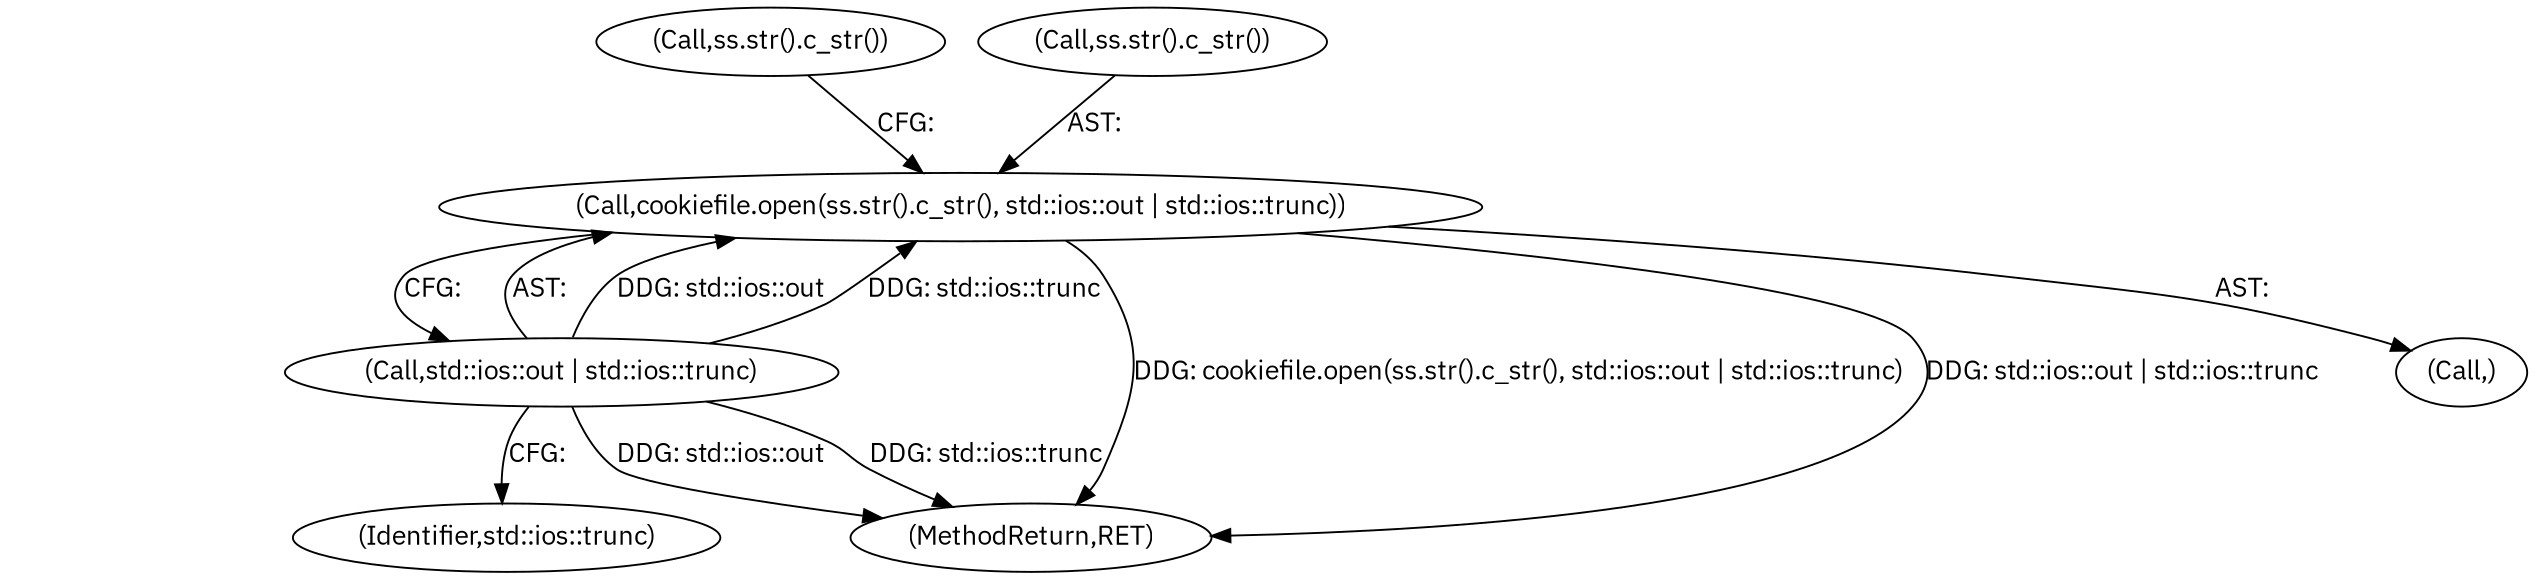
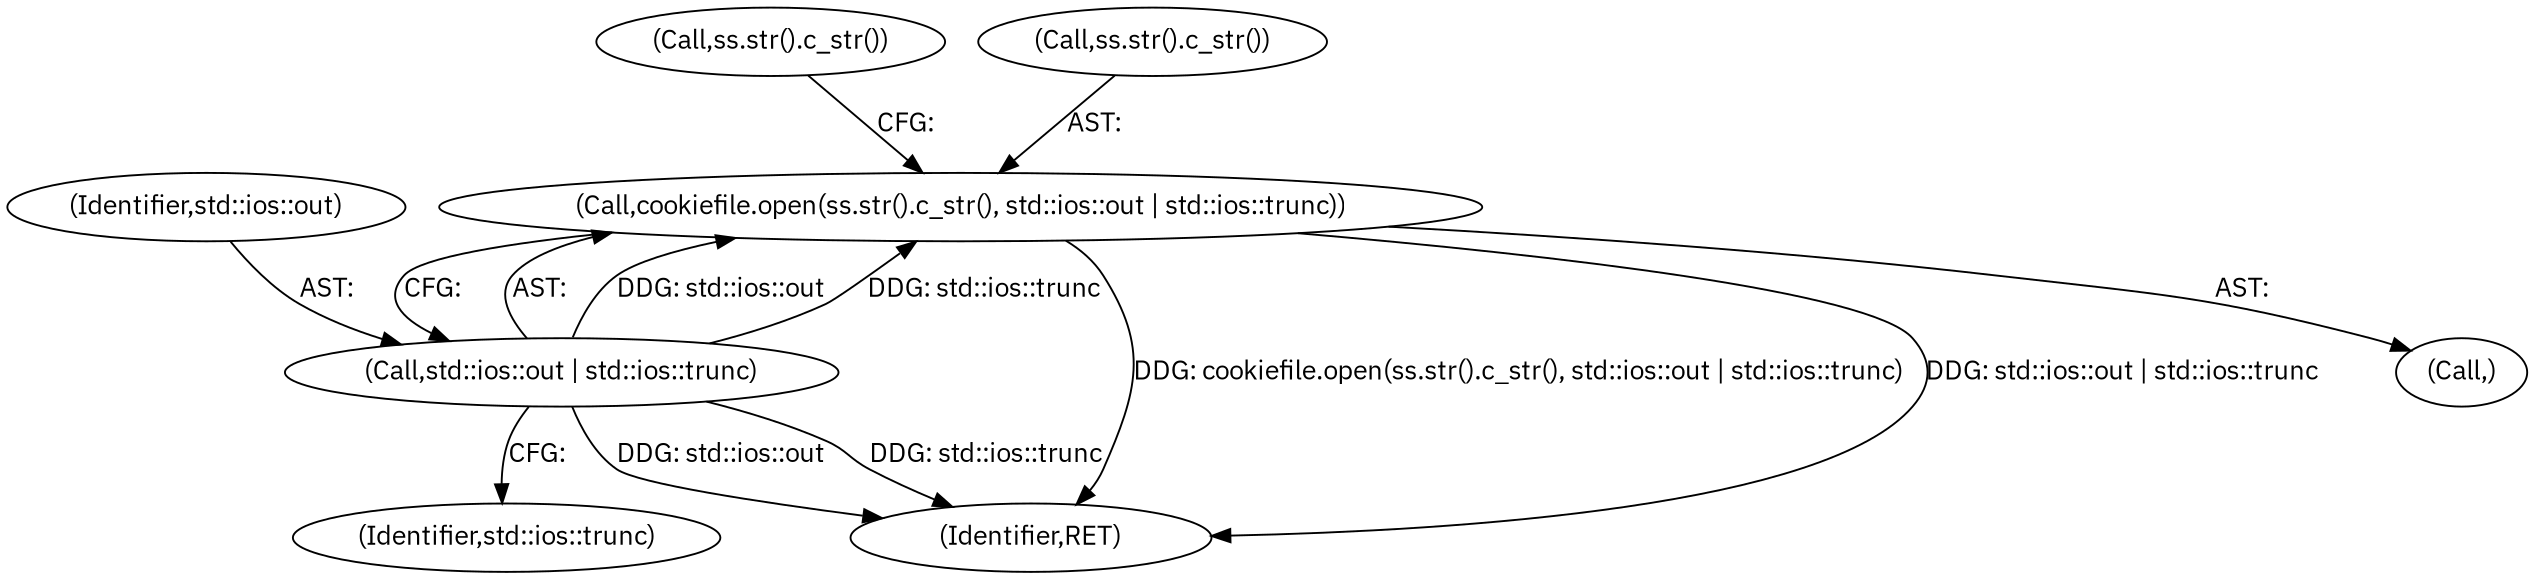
none -> (206, 207)
(1031, 538) -> (1031, 538)
